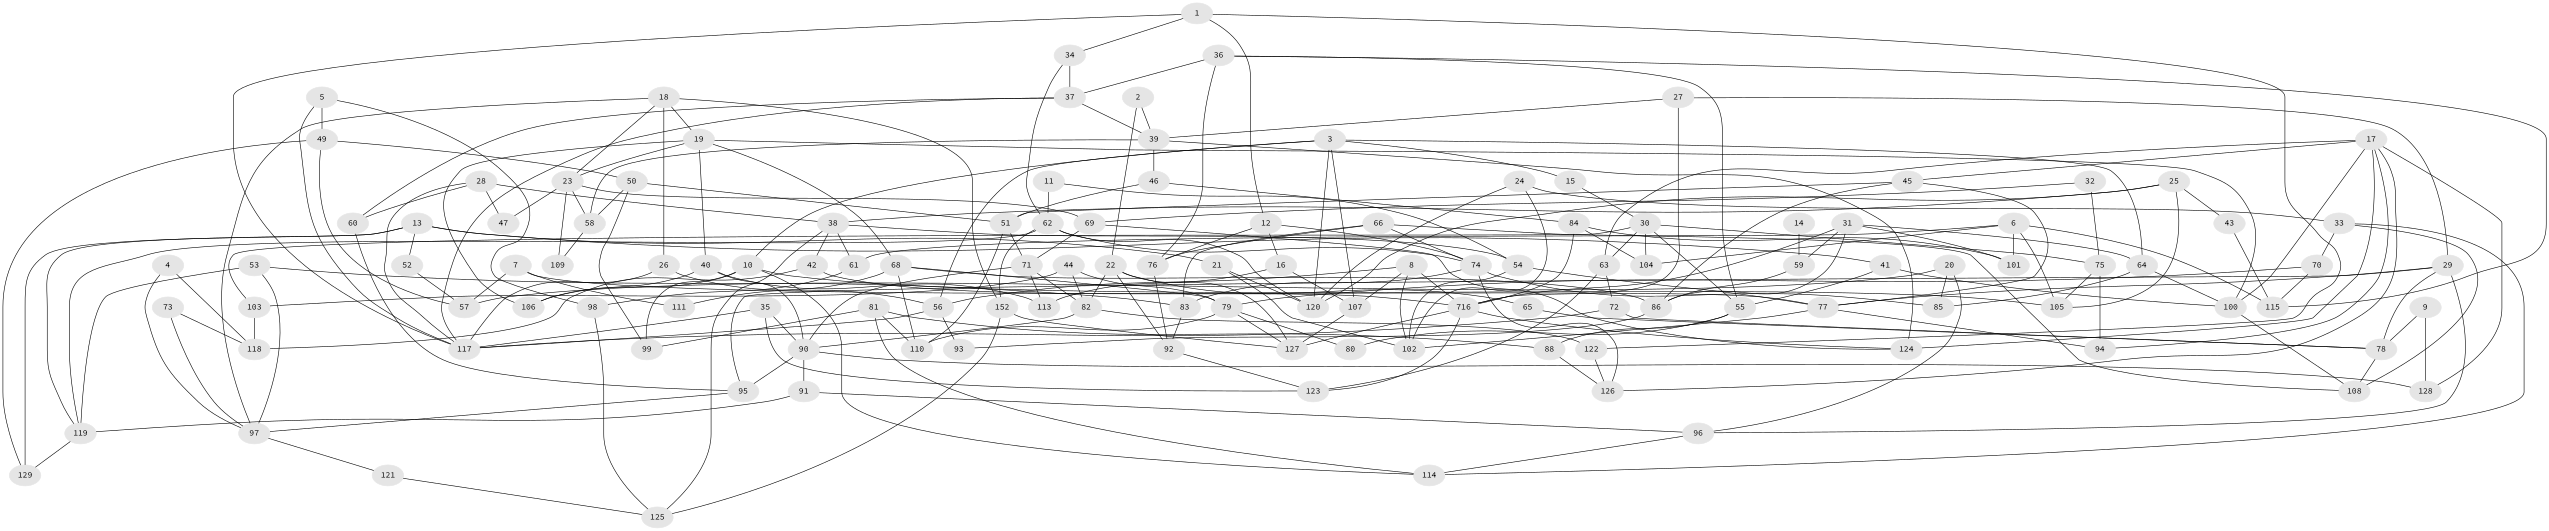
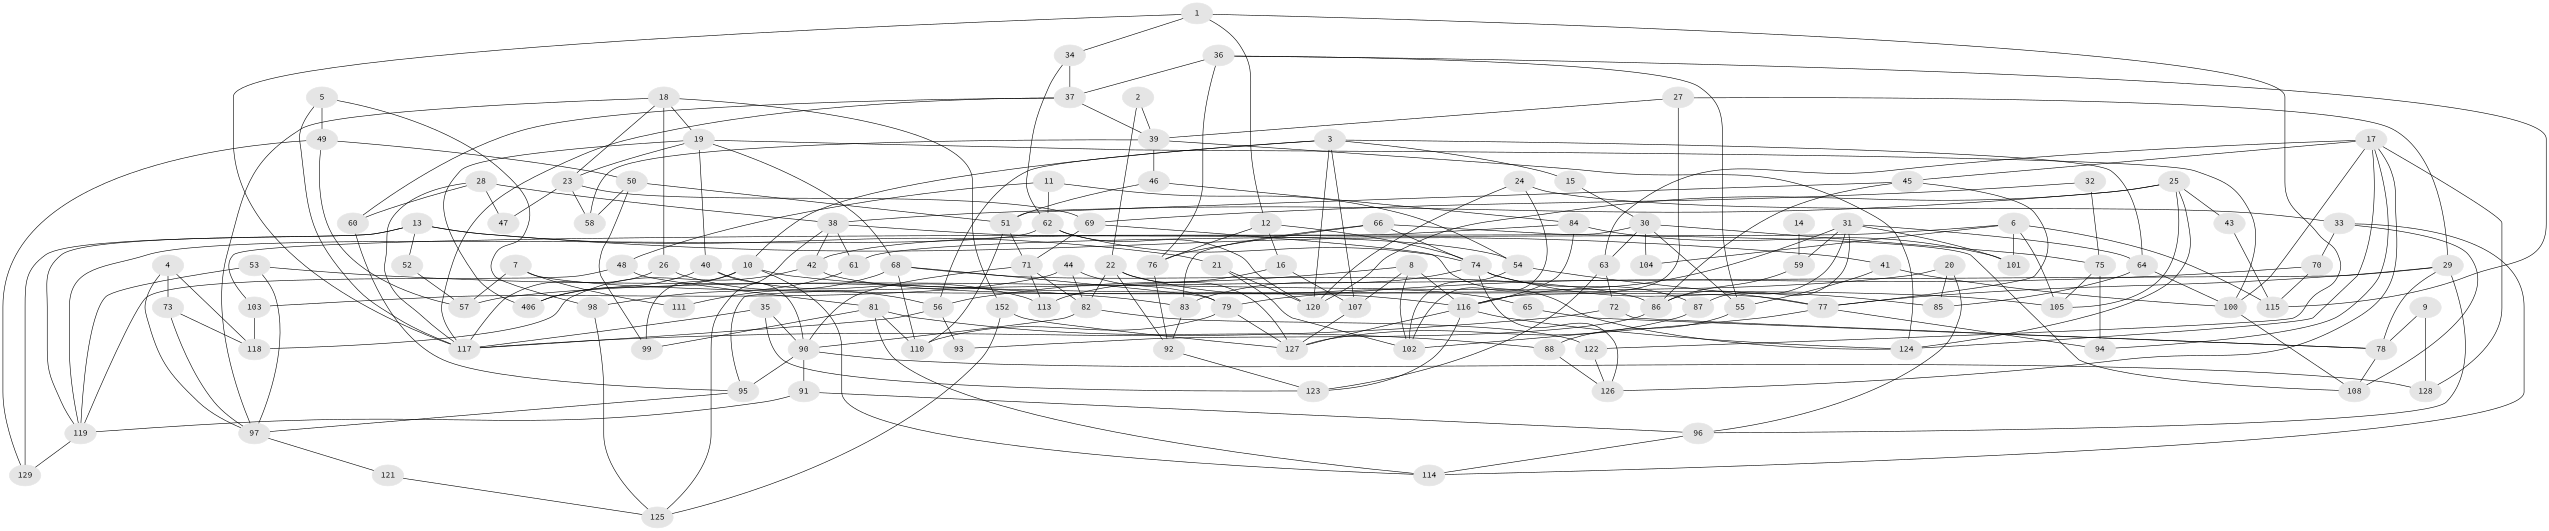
(1612, 246) -> (1190, 235)
(1005, 257) -> none
(558, 265) -> none
none -> (622, 265)
none -> (168, 286)
(528, 307) -> (528, 307)
(1464, 307) -> (1464, 307)
none -> (1698, 307)
none -> (2105, 311)
(1350, 349) -> none
